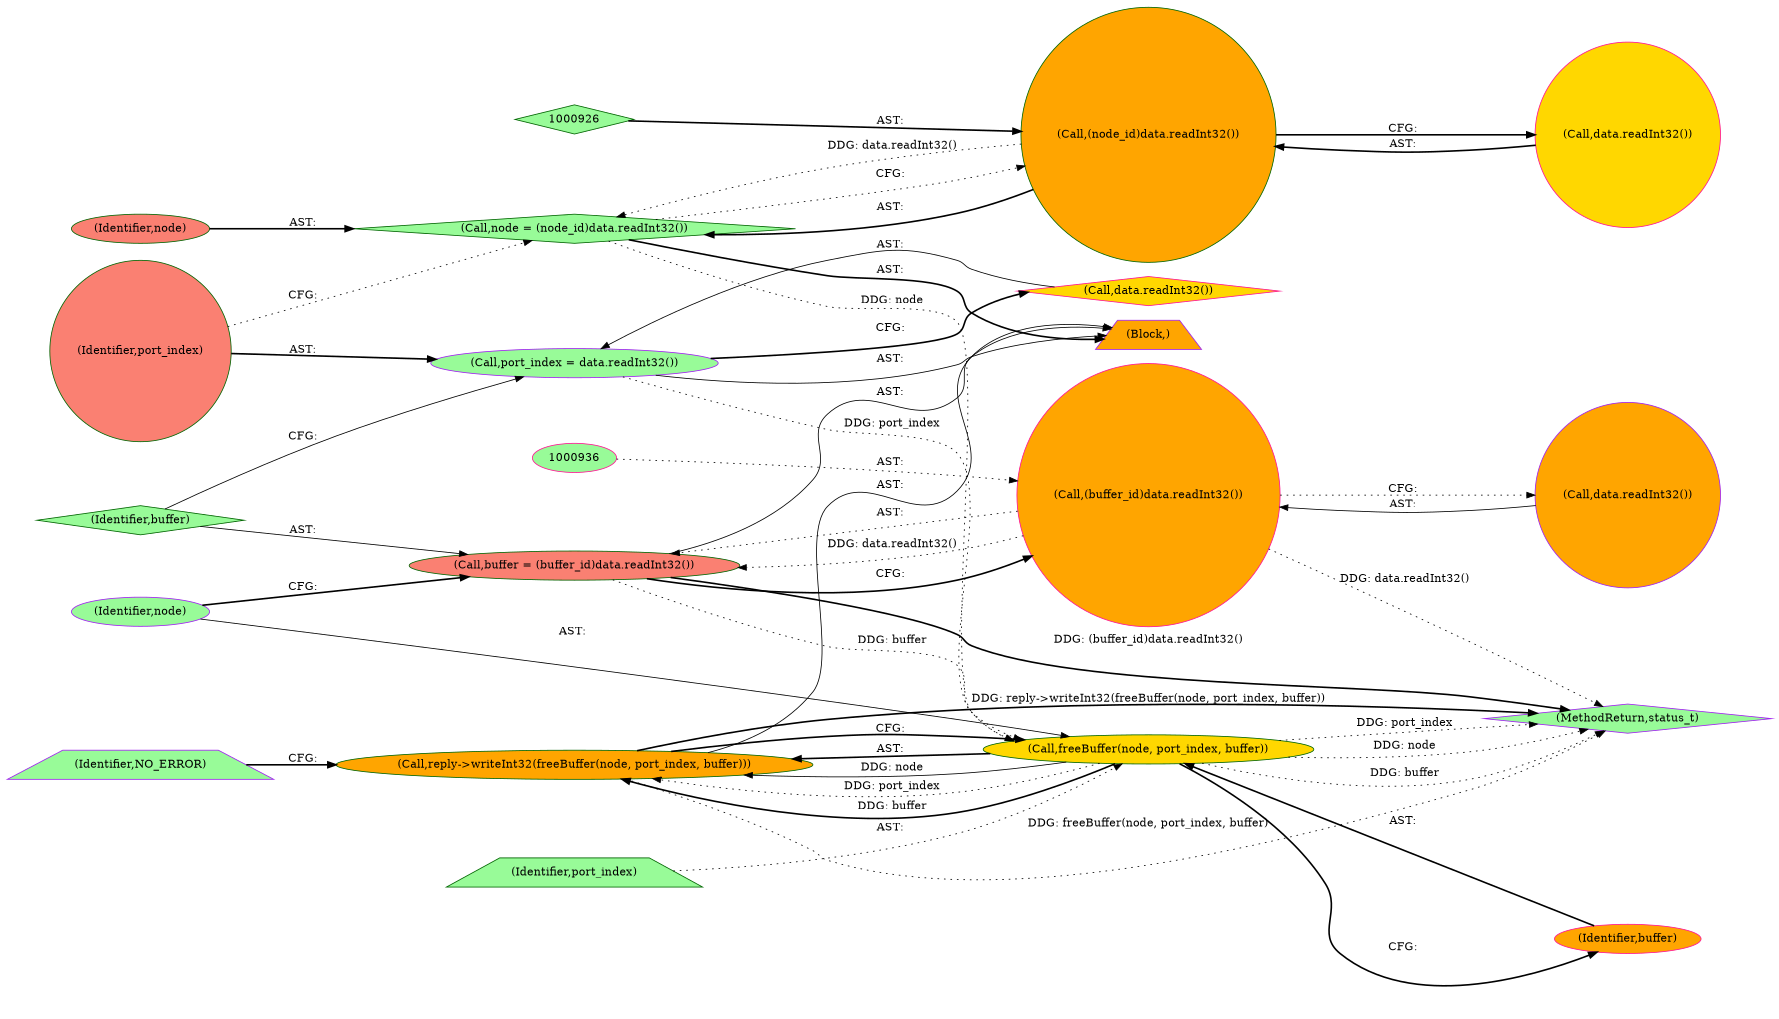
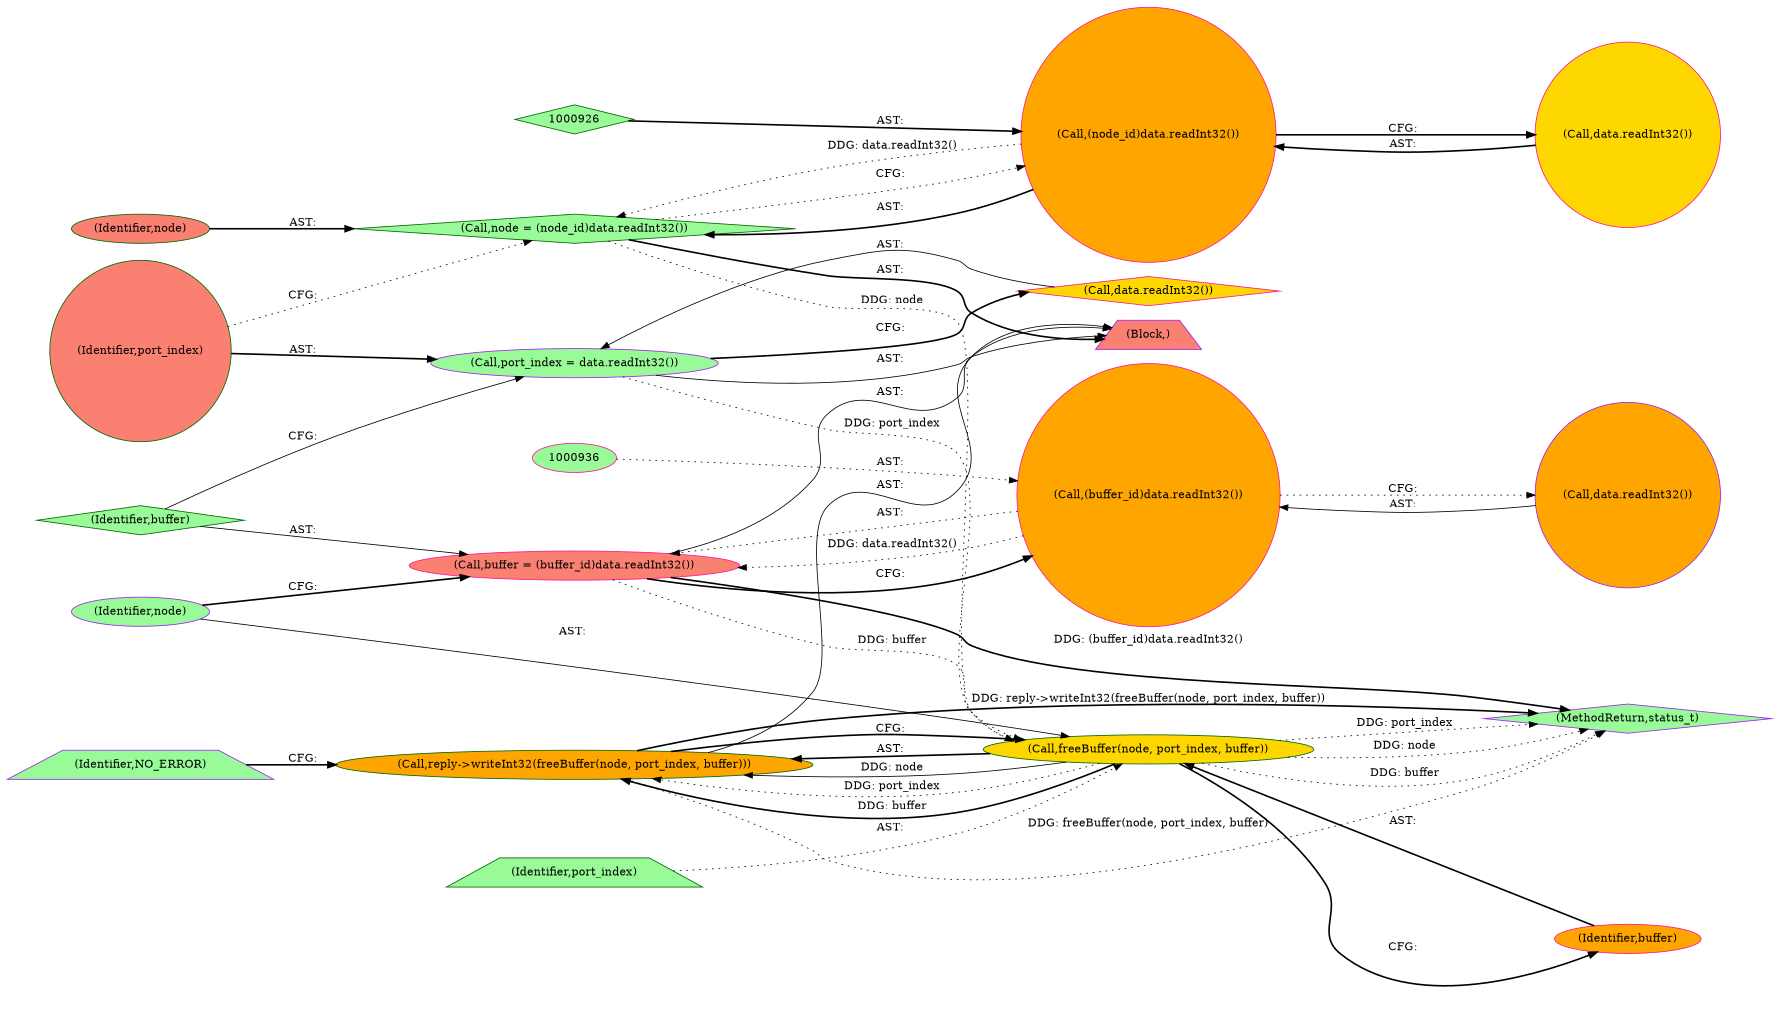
(1149, 135) -> (1149, 135)
(1149, 335) -> (1149, 335)
(574, 566) -> (574, 566)
(1433, 624) -> none
